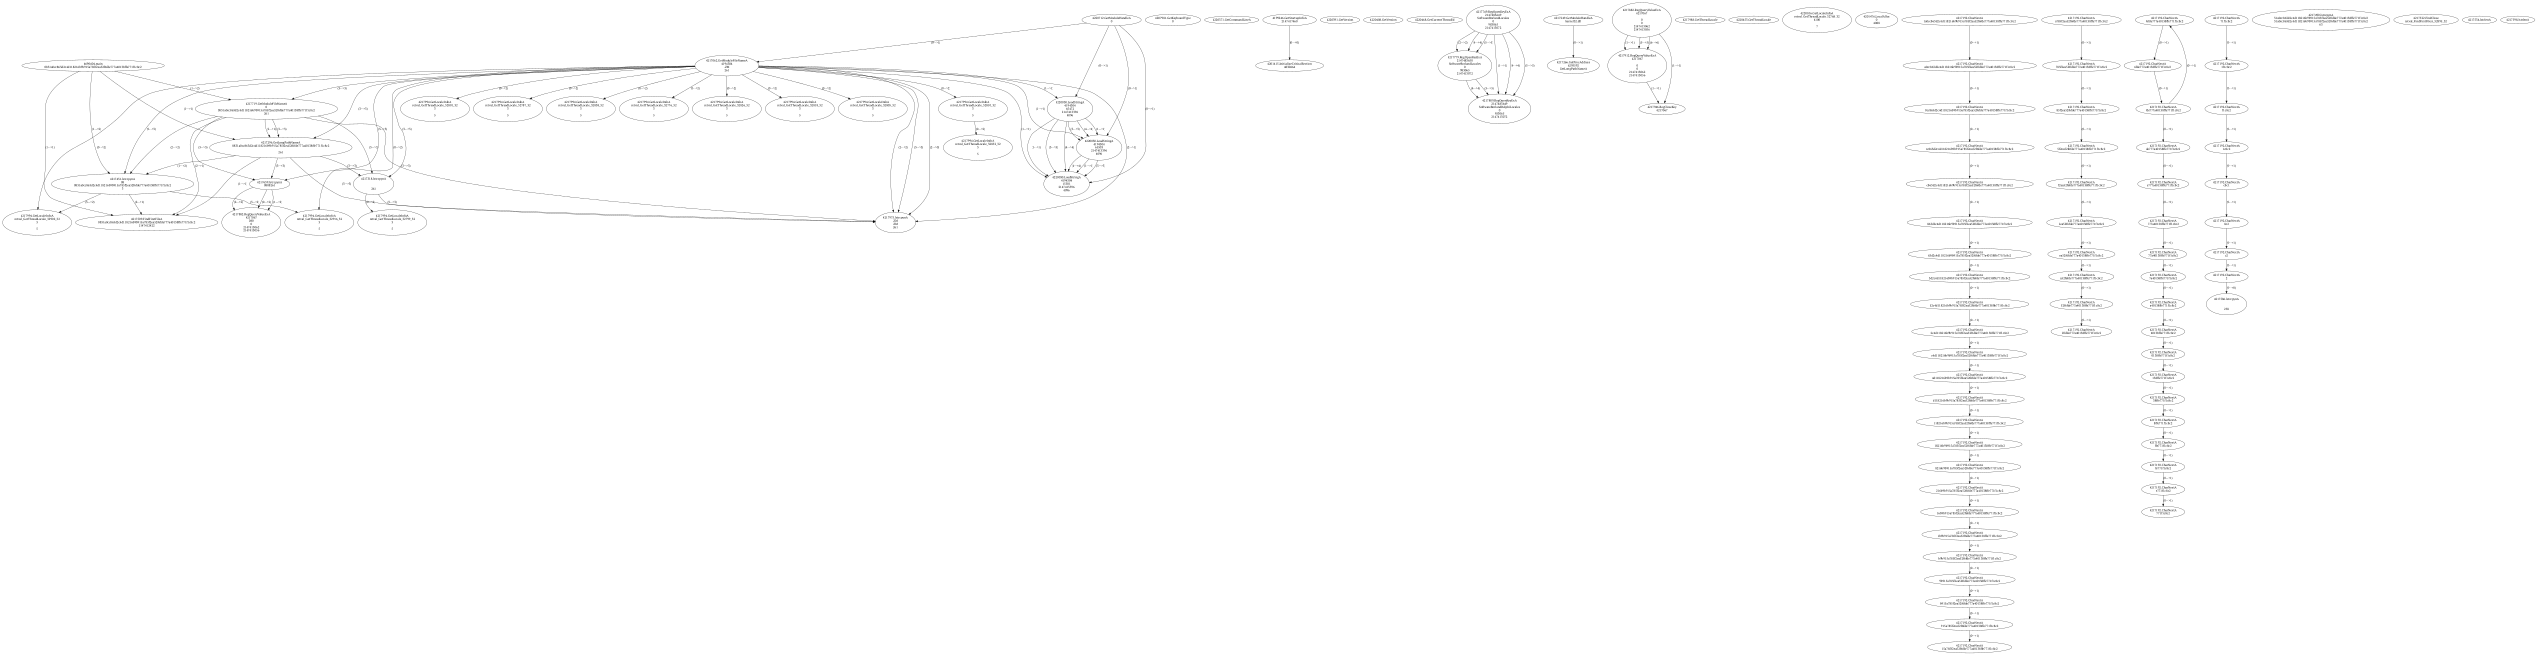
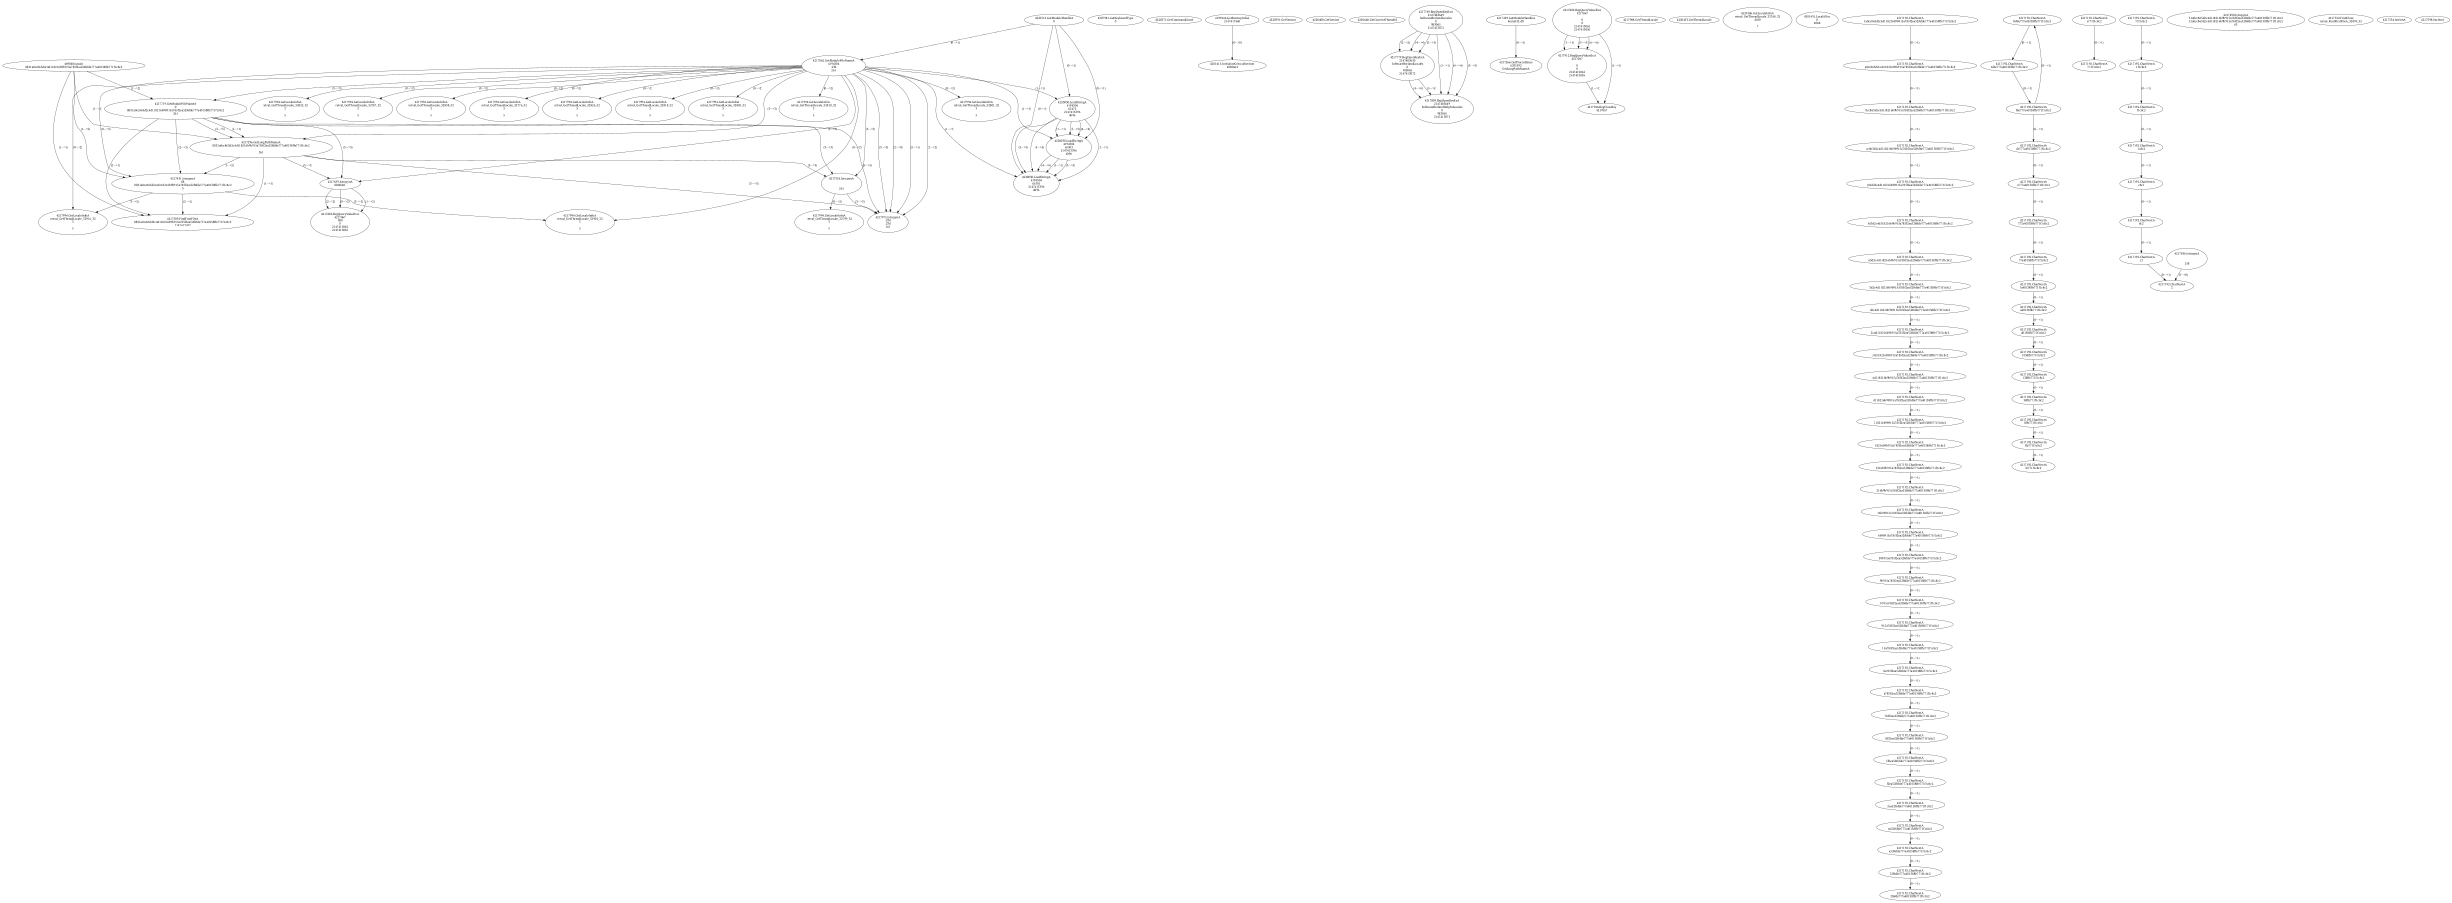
(975, 127) -> (555, 78)
(2227, 287) -> (2179, 274)
(2163, 477) -> none
none -> (1910, 669)
